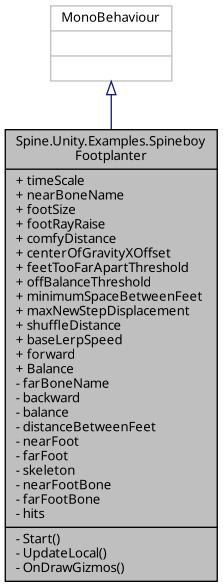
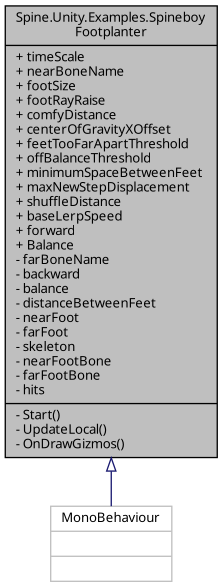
(111, 112) -> (111, 489)
